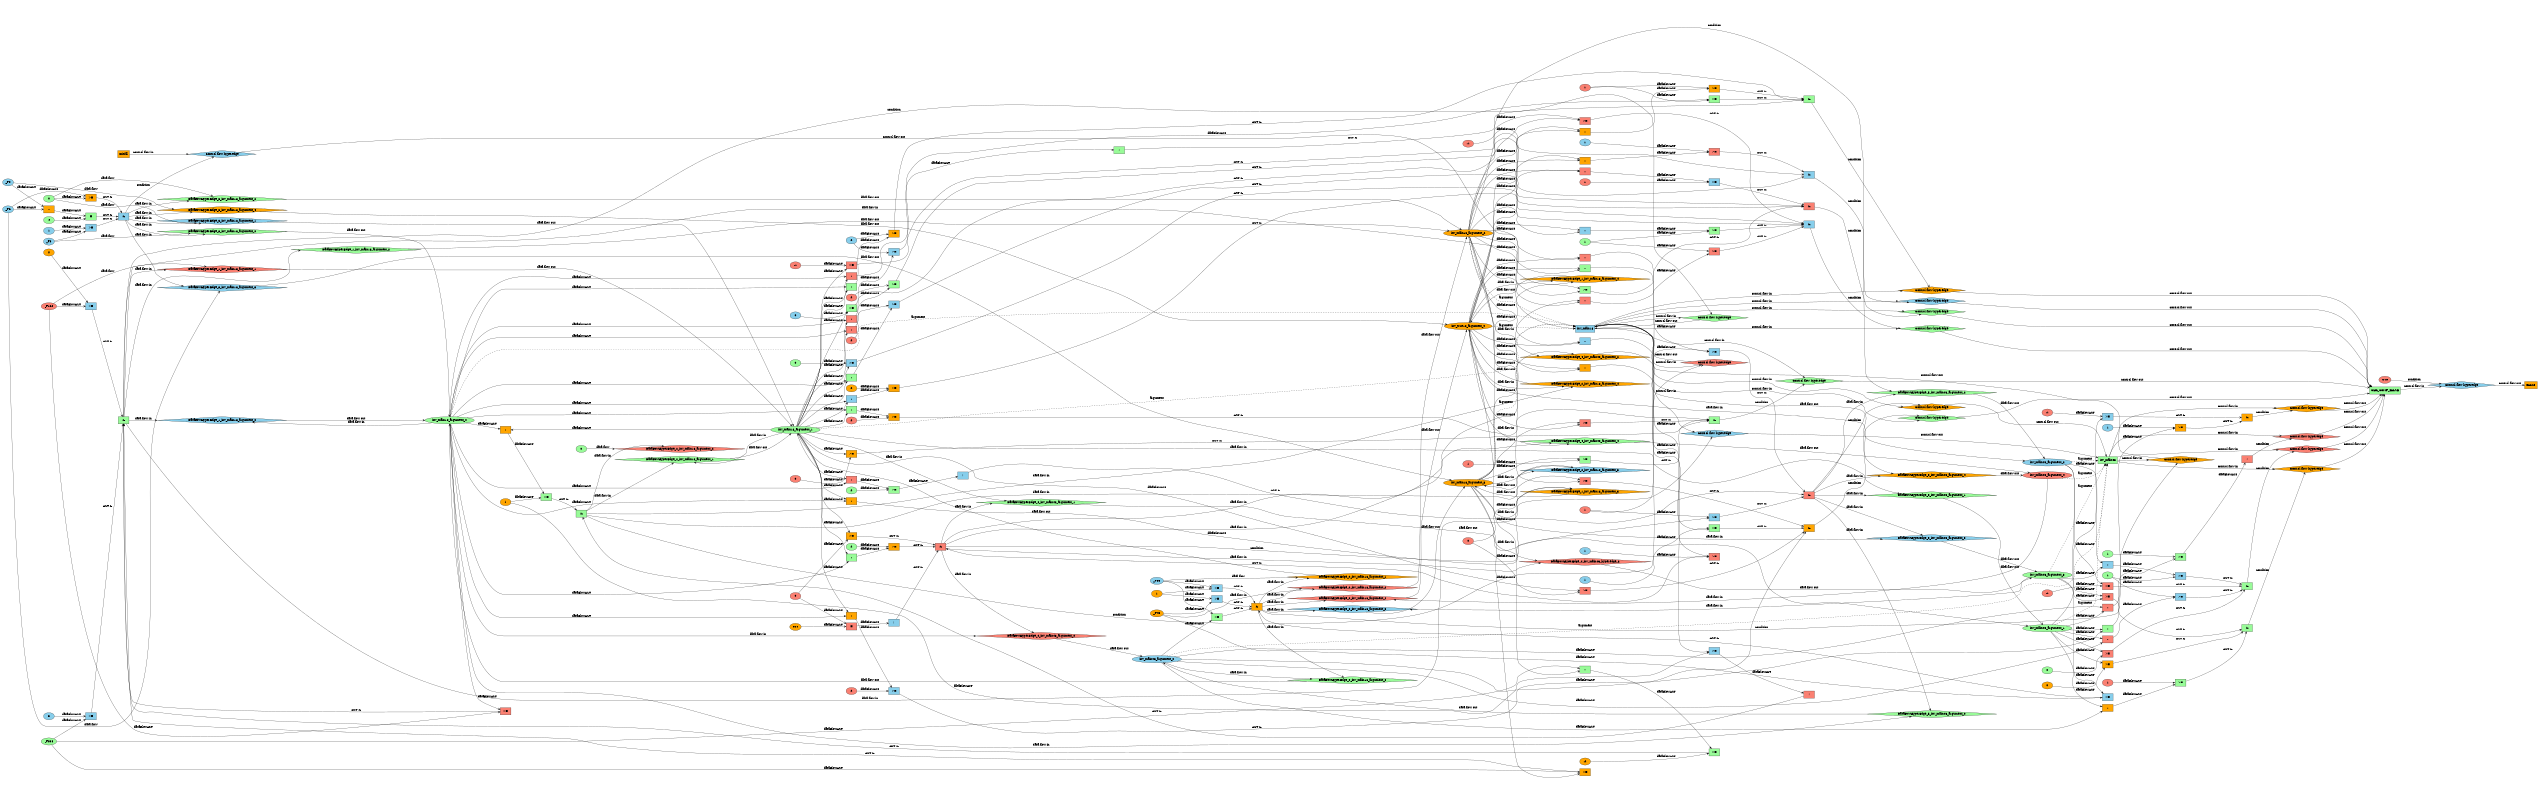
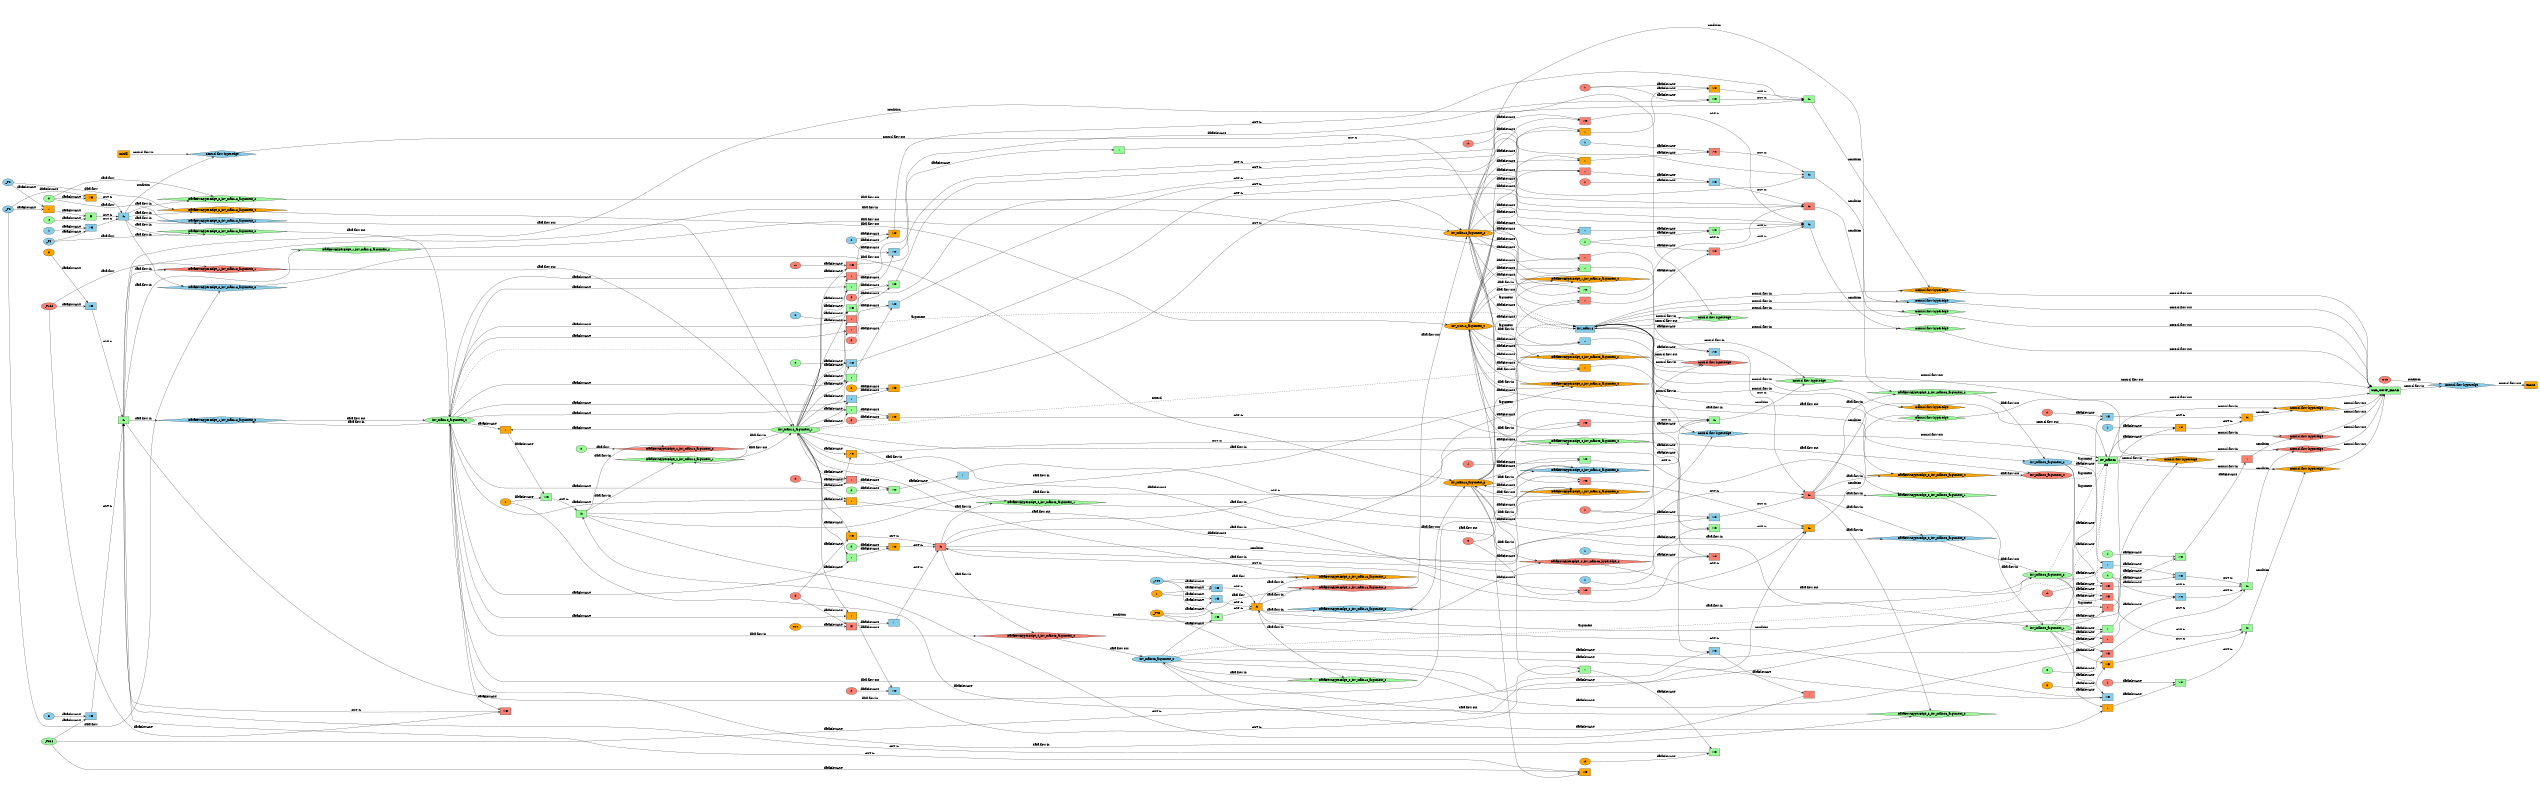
(1157, 398) -> (1157, 398)
(1506, 486) -> (1506, 486)
(2010, 567) -> (2010, 567)
(1238, 596) -> (1238, 596)
(1353, 598) -> none
